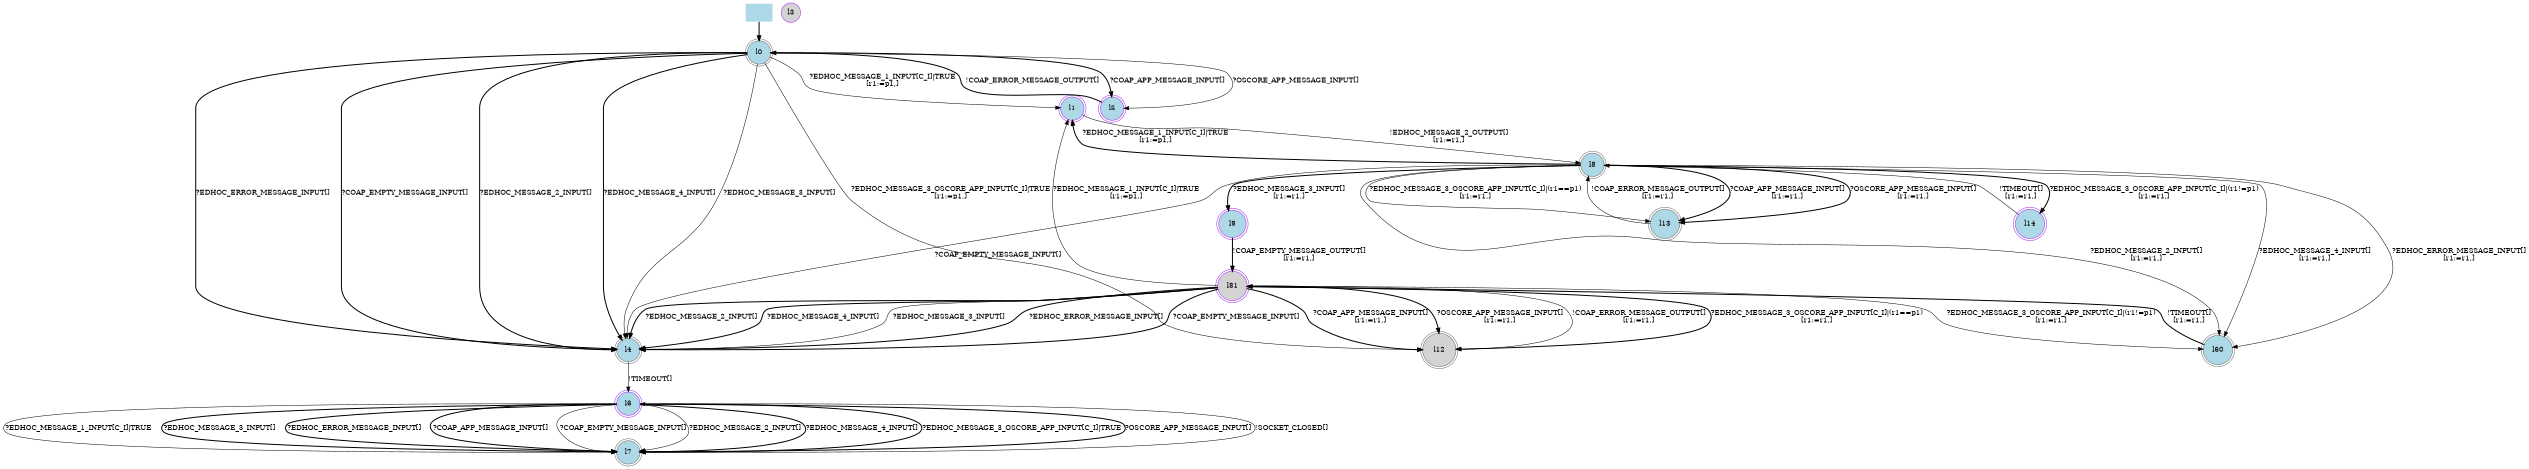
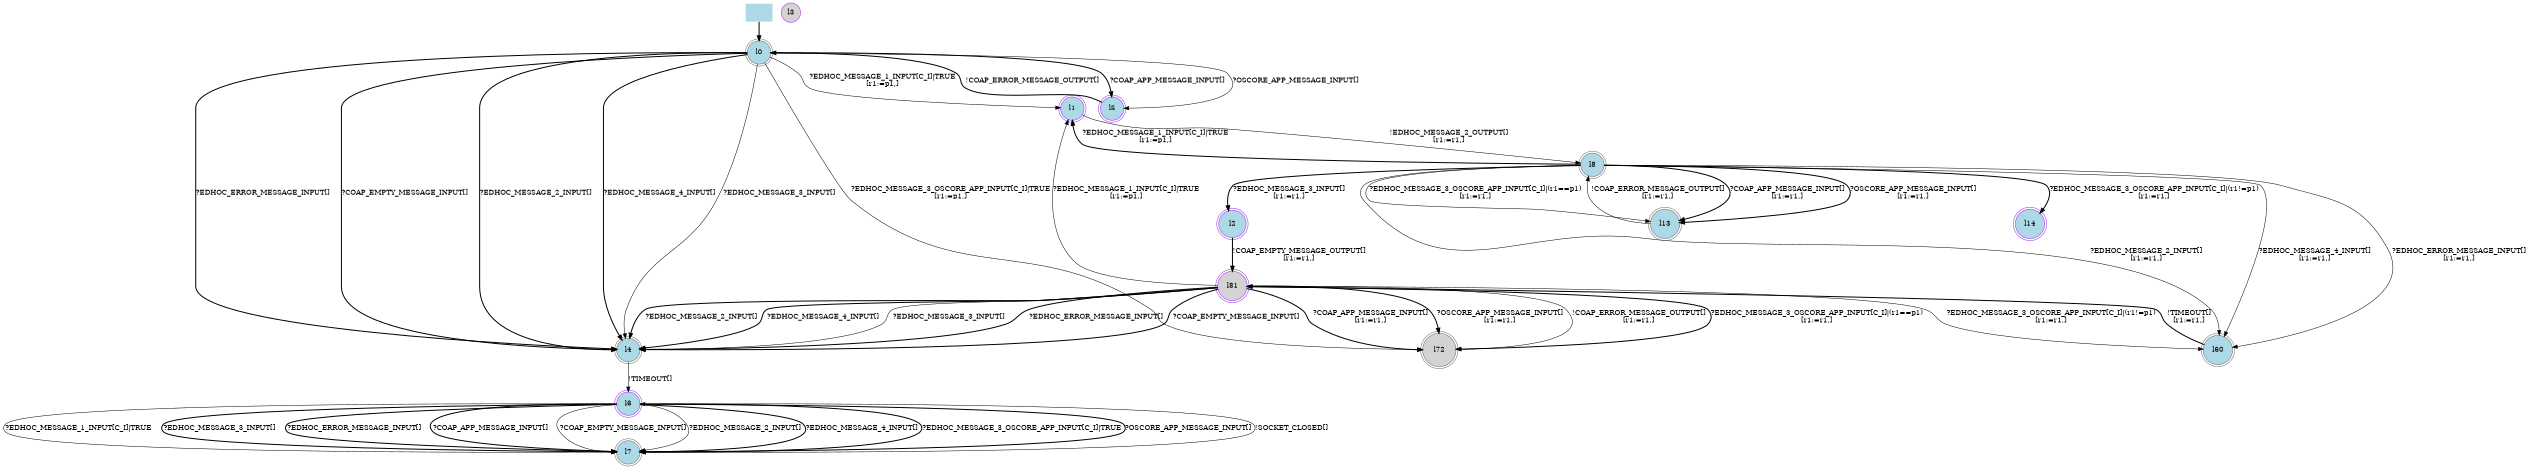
(1819, 172) -> none
(1094, 221) -> none
(1232, 224) -> (1232, 224)
(1439, 350) -> (1439, 350)
